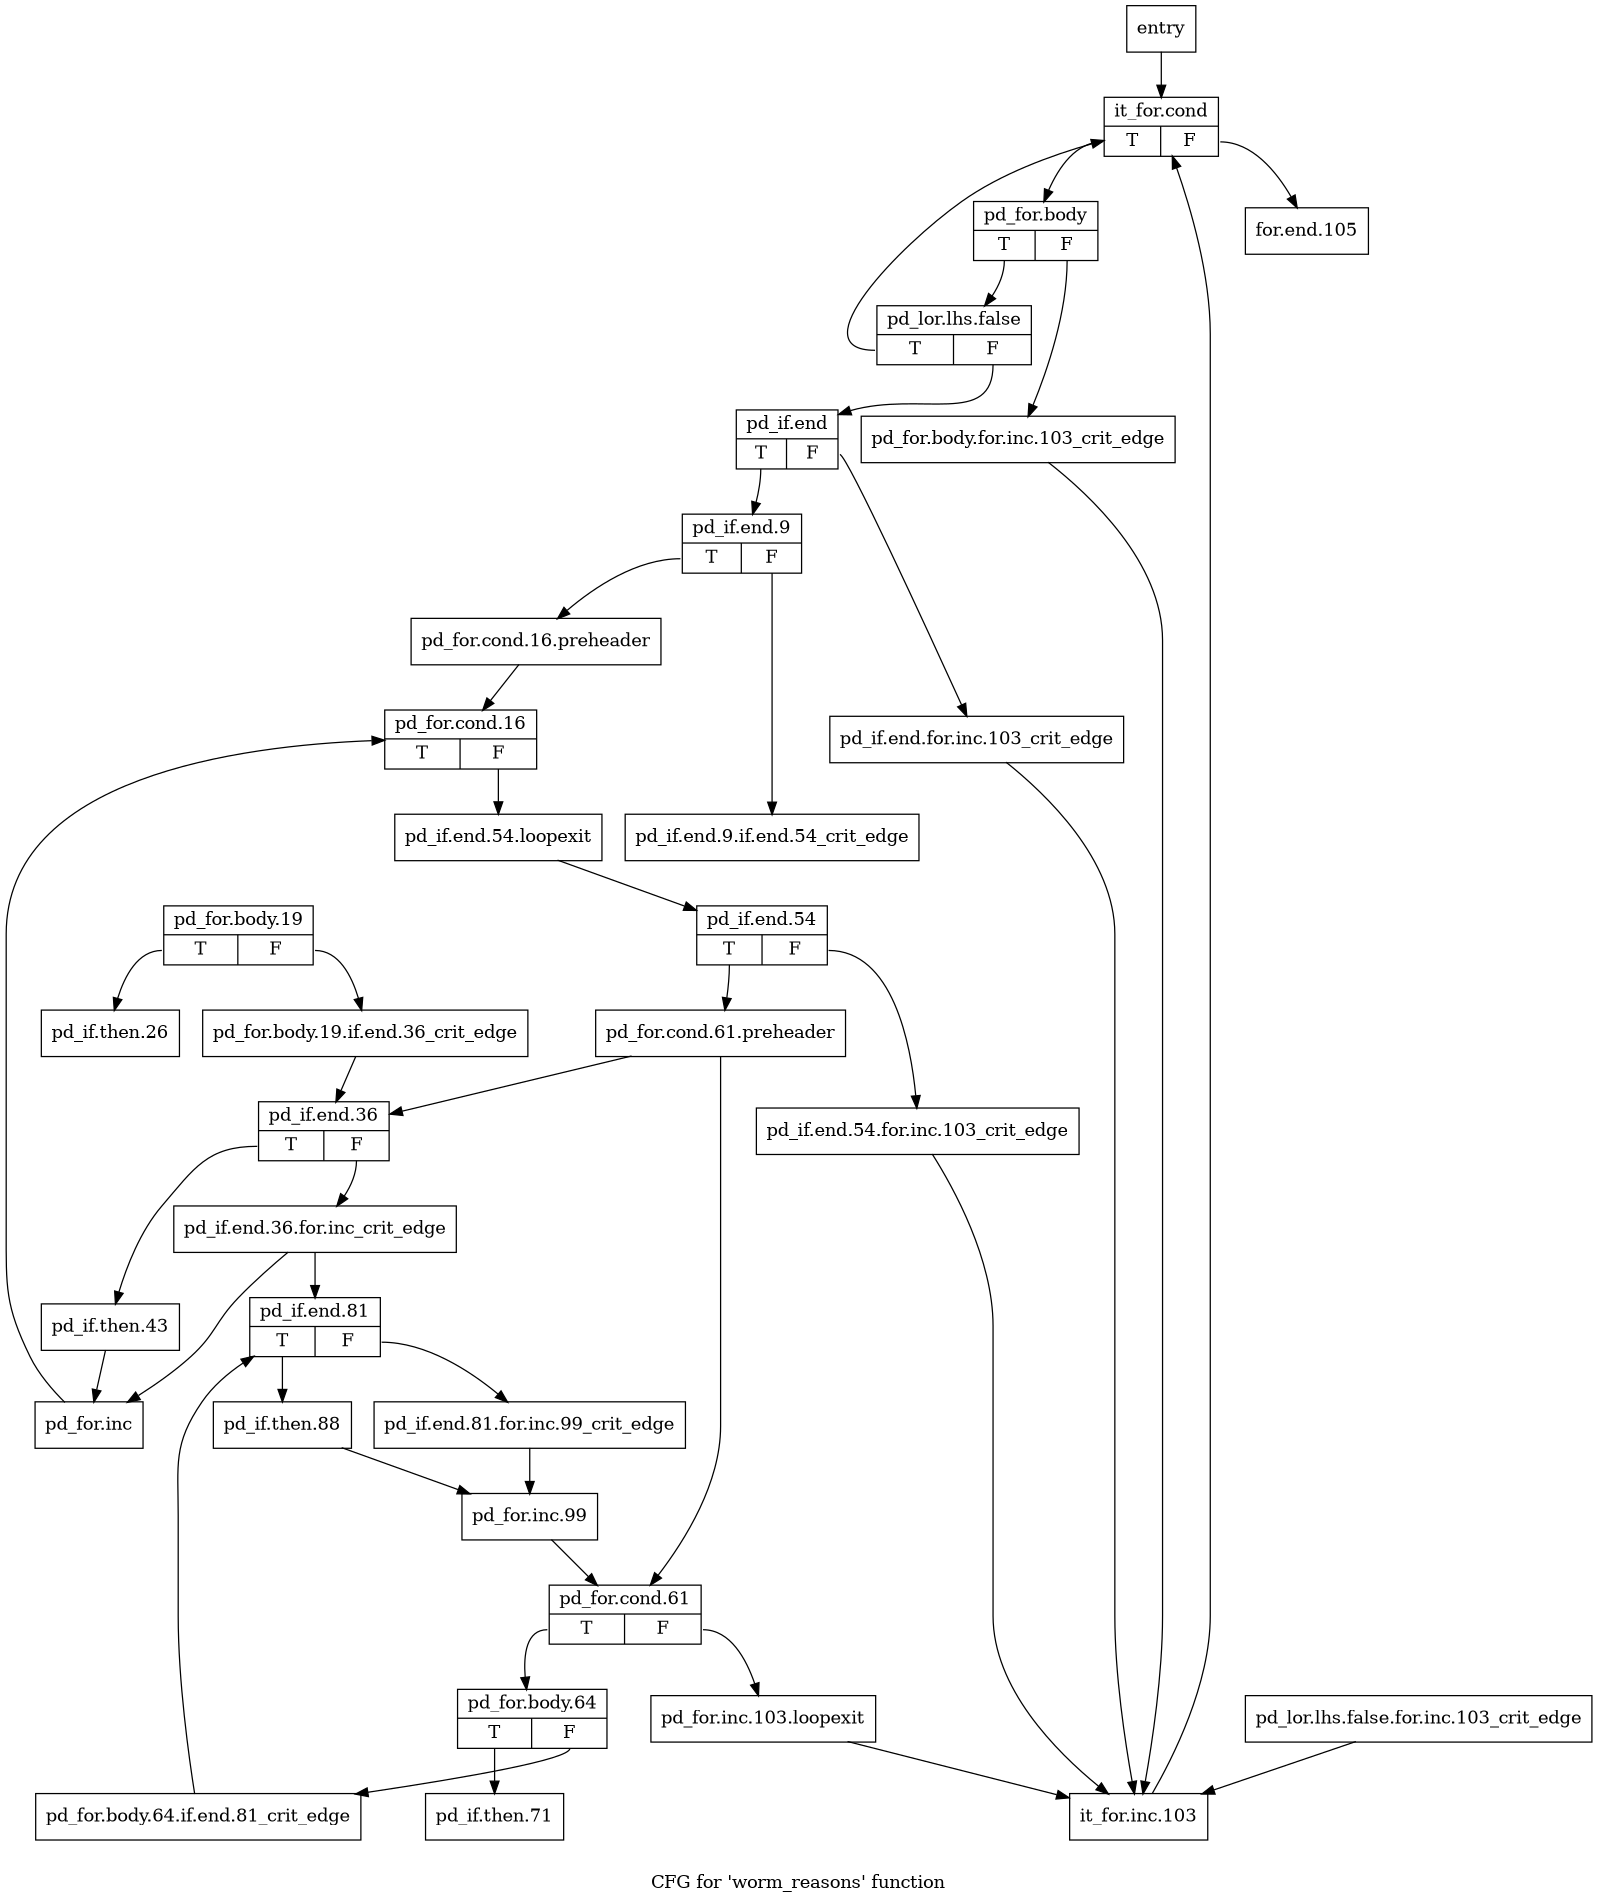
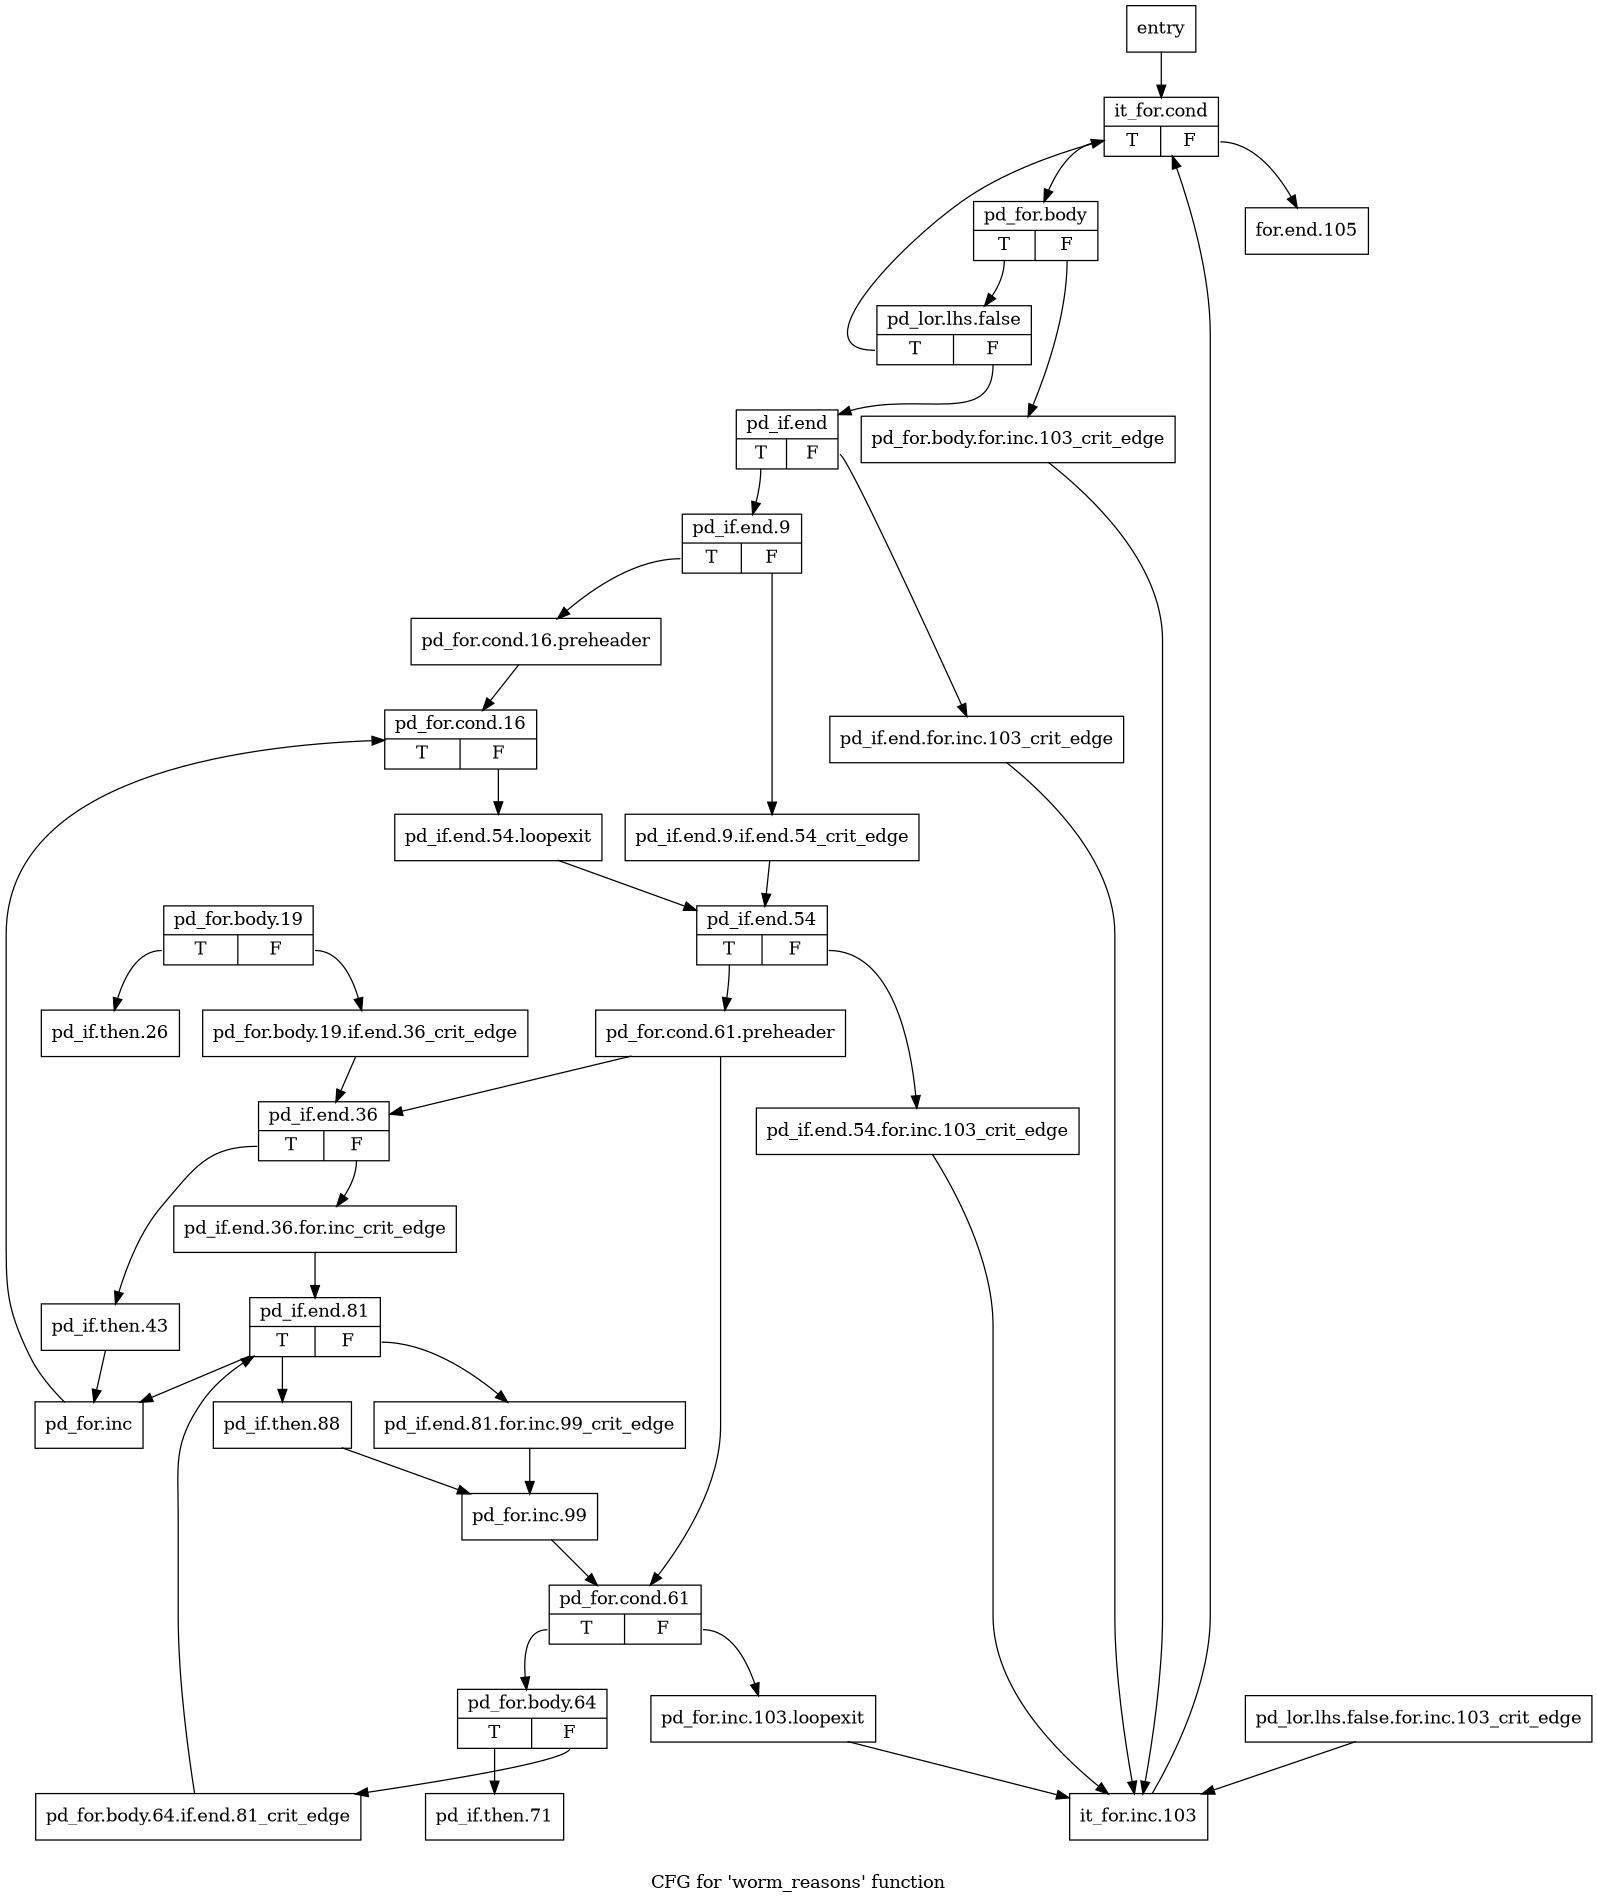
none -> (768, 877)
(216, 1327) -> (201, 1377)
